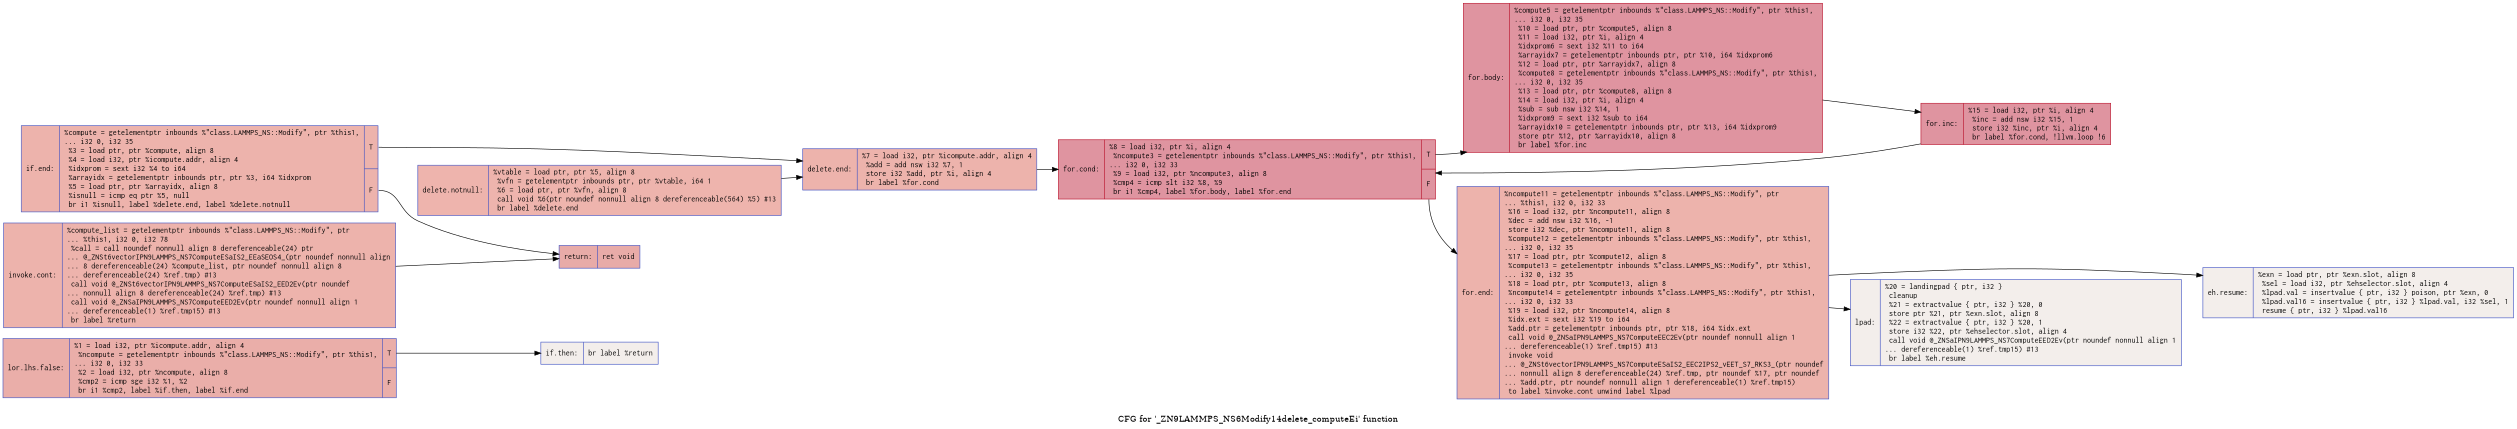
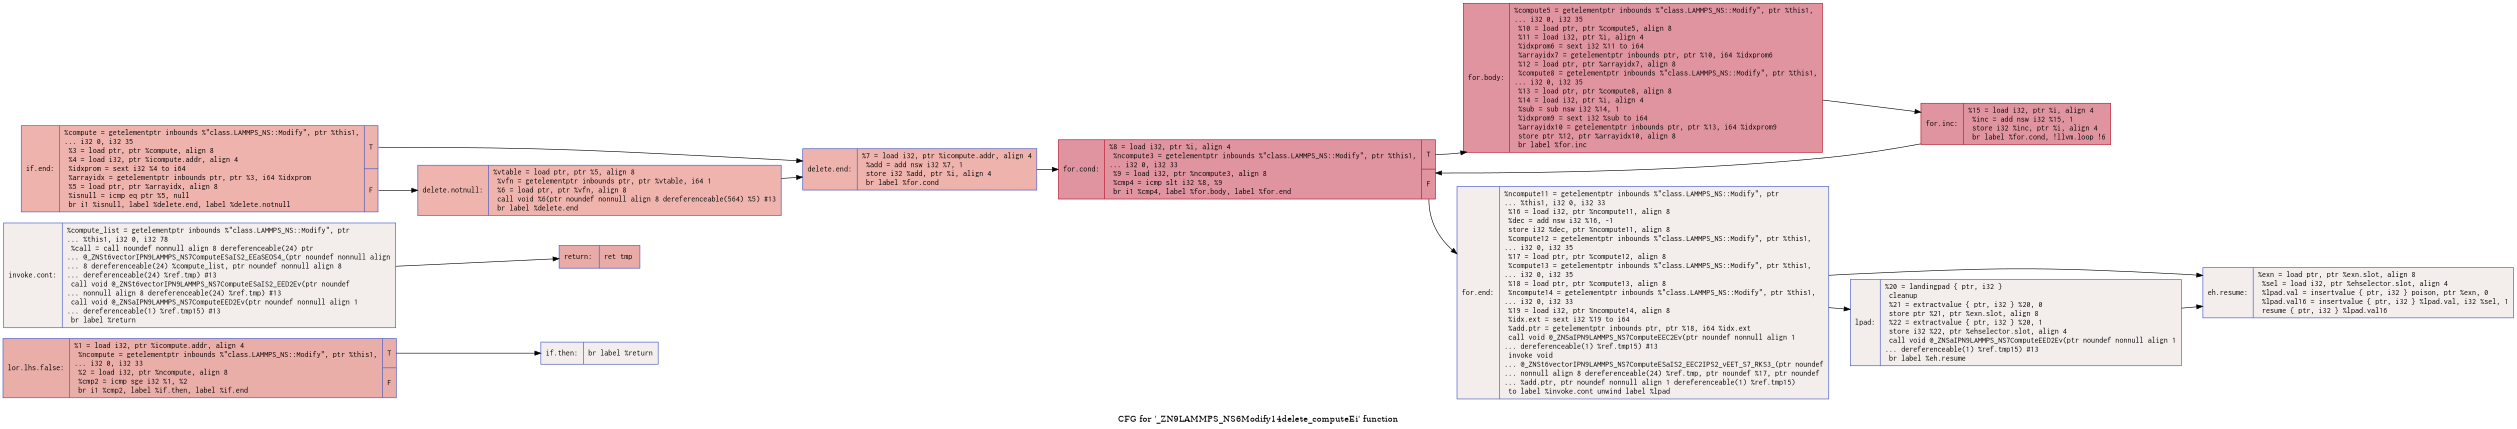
(459, 236) -> (395, 190)
(619, 257) -> (618, 257)
(200, 275) -> (200, 275)
(1643, 293) -> (1643, 293)
none -> (2189, 308)
